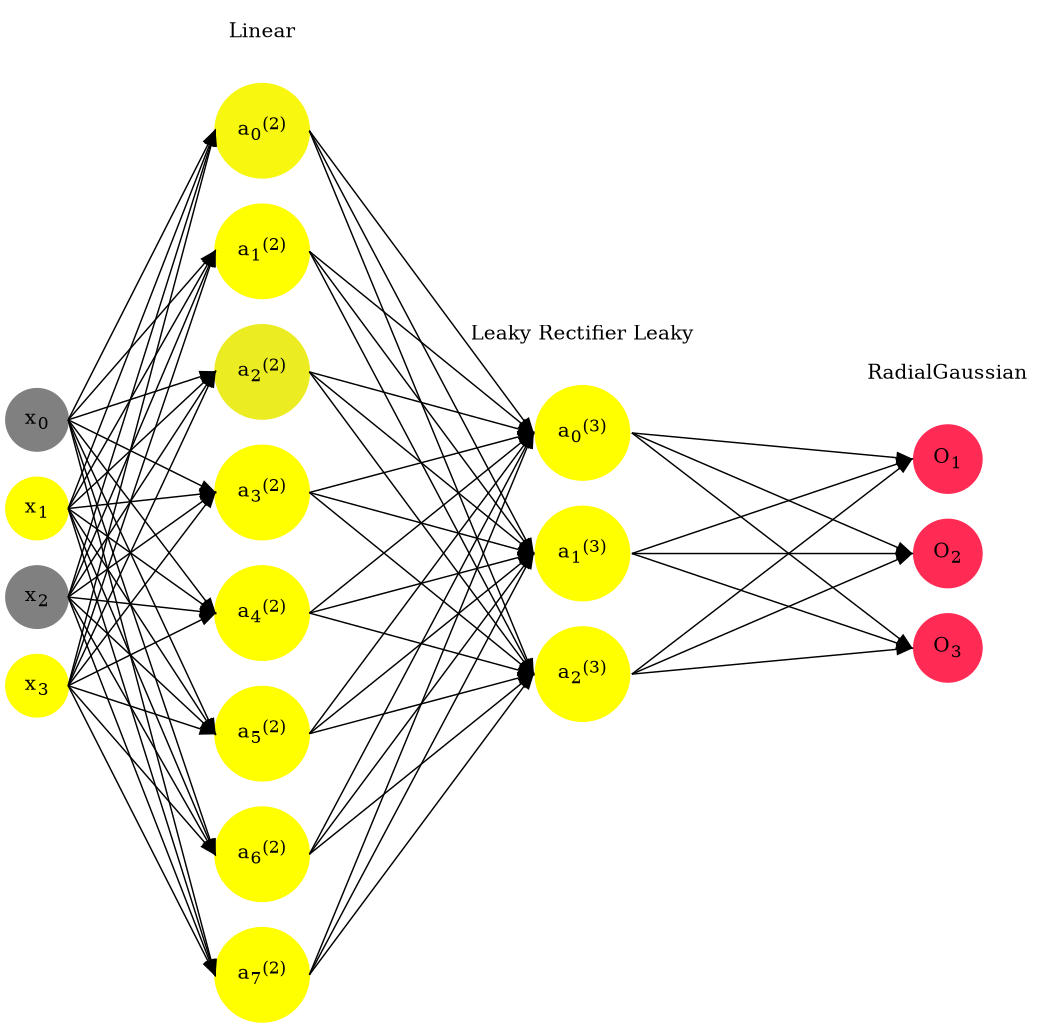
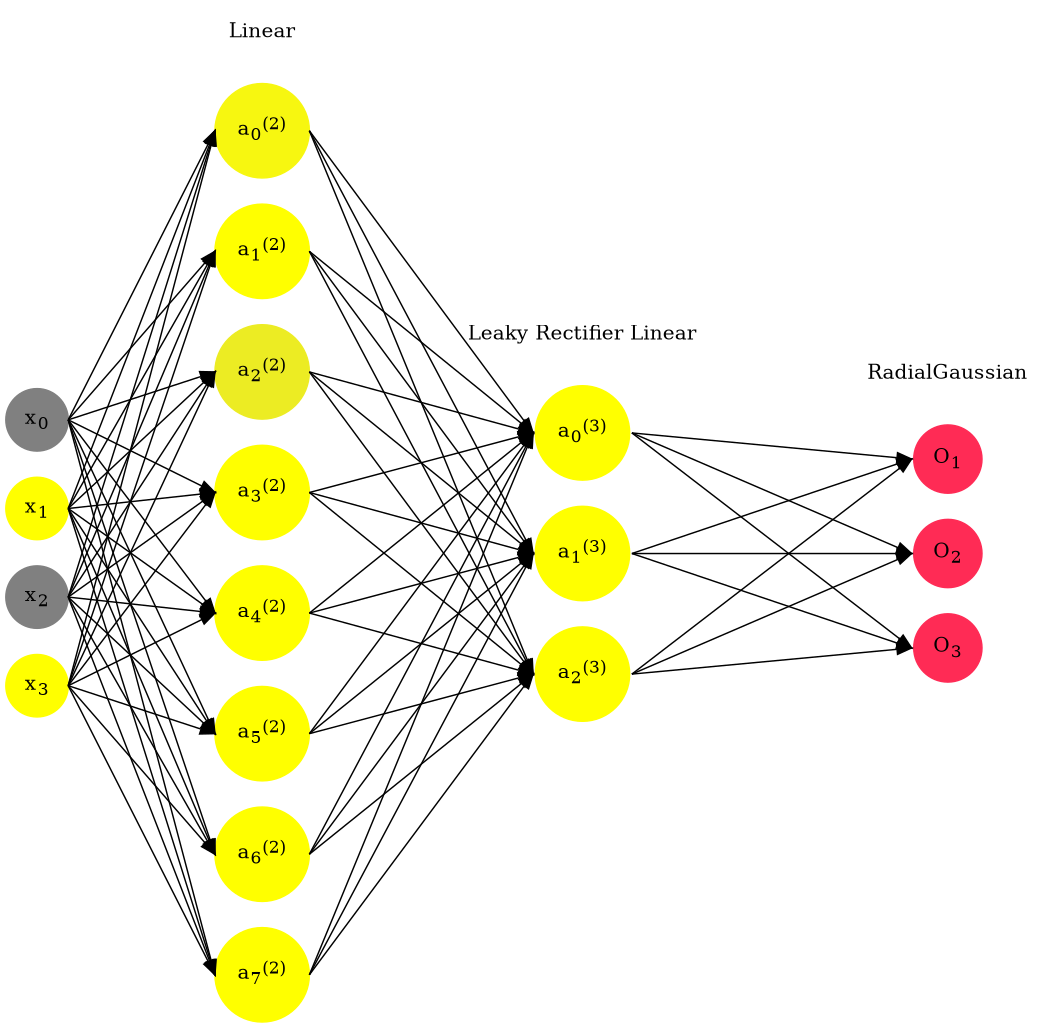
(582, 334) -> (582, 334)
